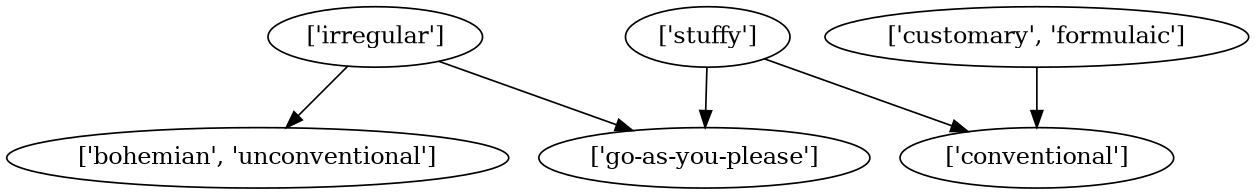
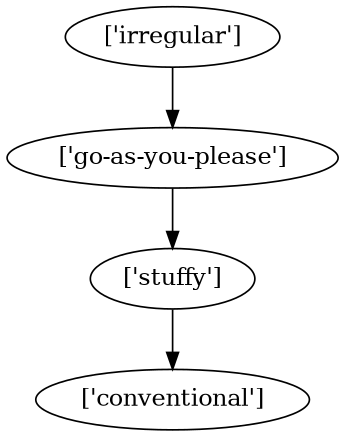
(1037, 37) -> none
(706, 89) -> (173, 210)
(258, 158) -> none
